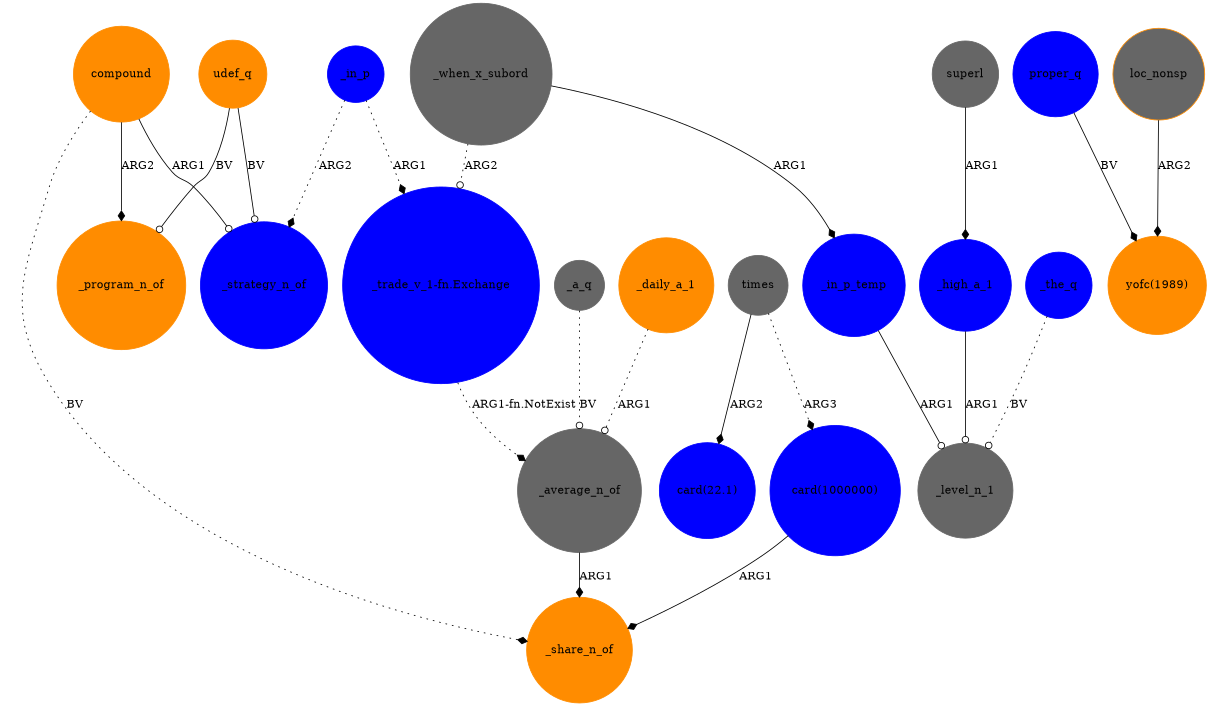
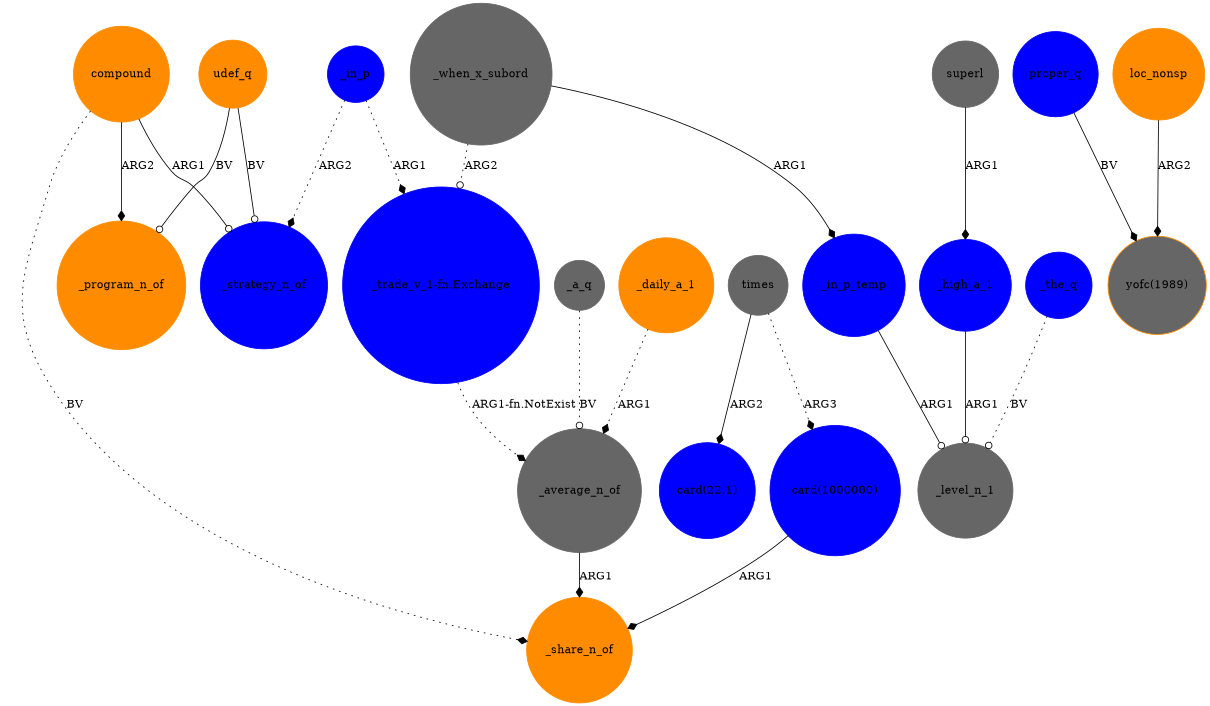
(1159, 74) -> (1159, 74)
(1157, 285) -> (1157, 285)
(627, 378) -> (627, 378)
